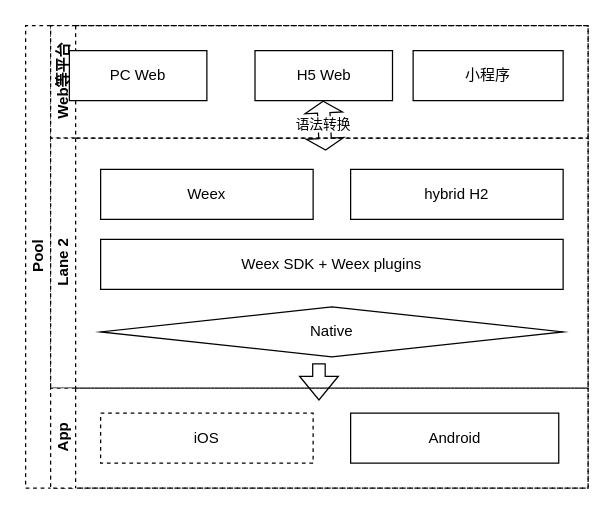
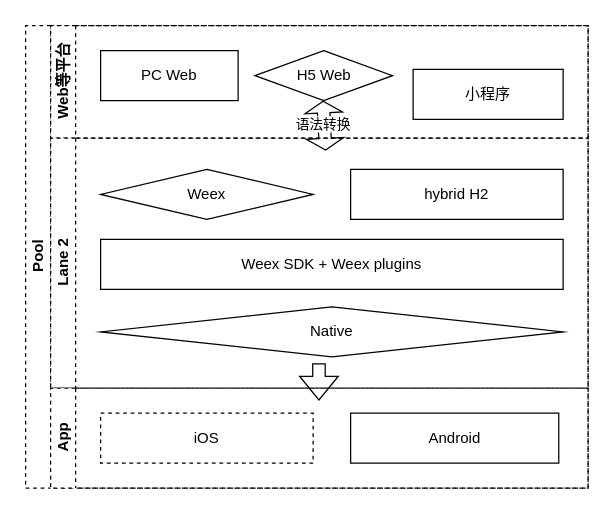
(138, 76) -> (169, 76)
(324, 76) -> (324, 76)
(488, 76) -> (488, 94)
(207, 194) -> (207, 194)
